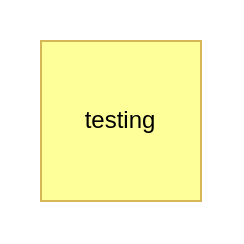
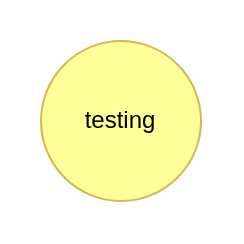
(121, 121) -> (121, 121)
